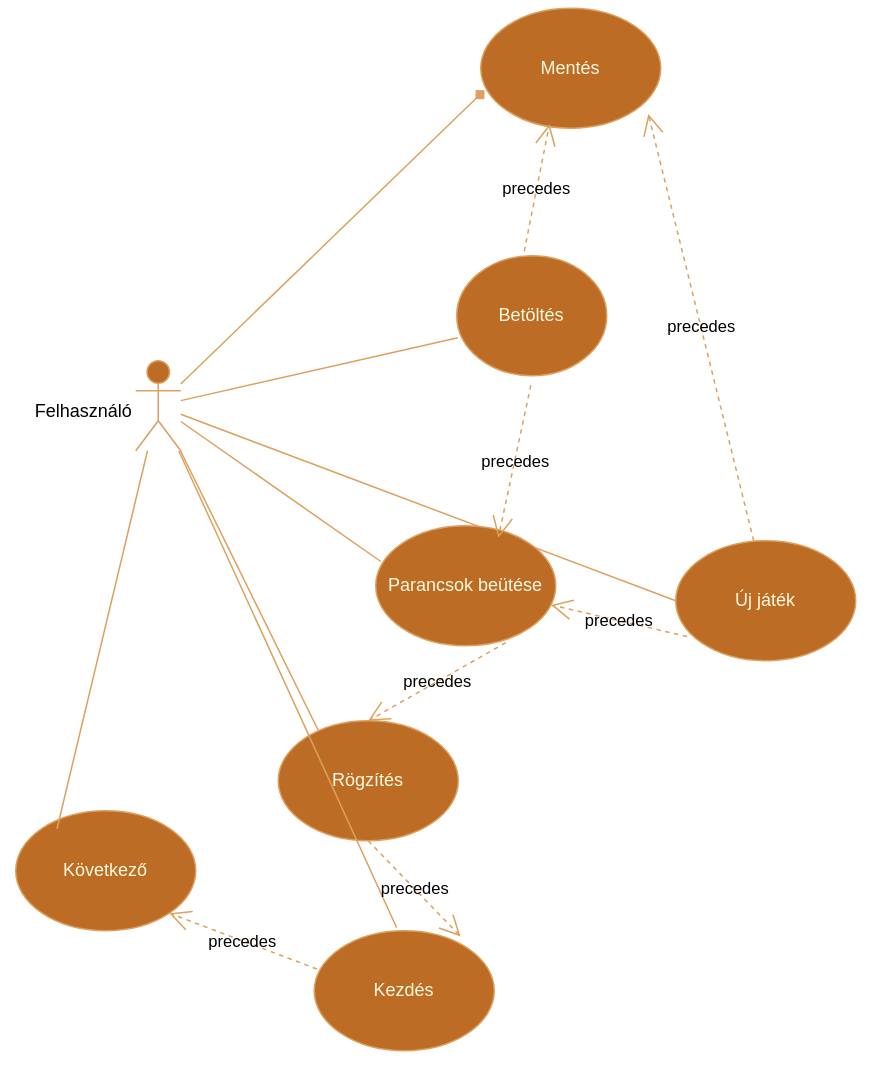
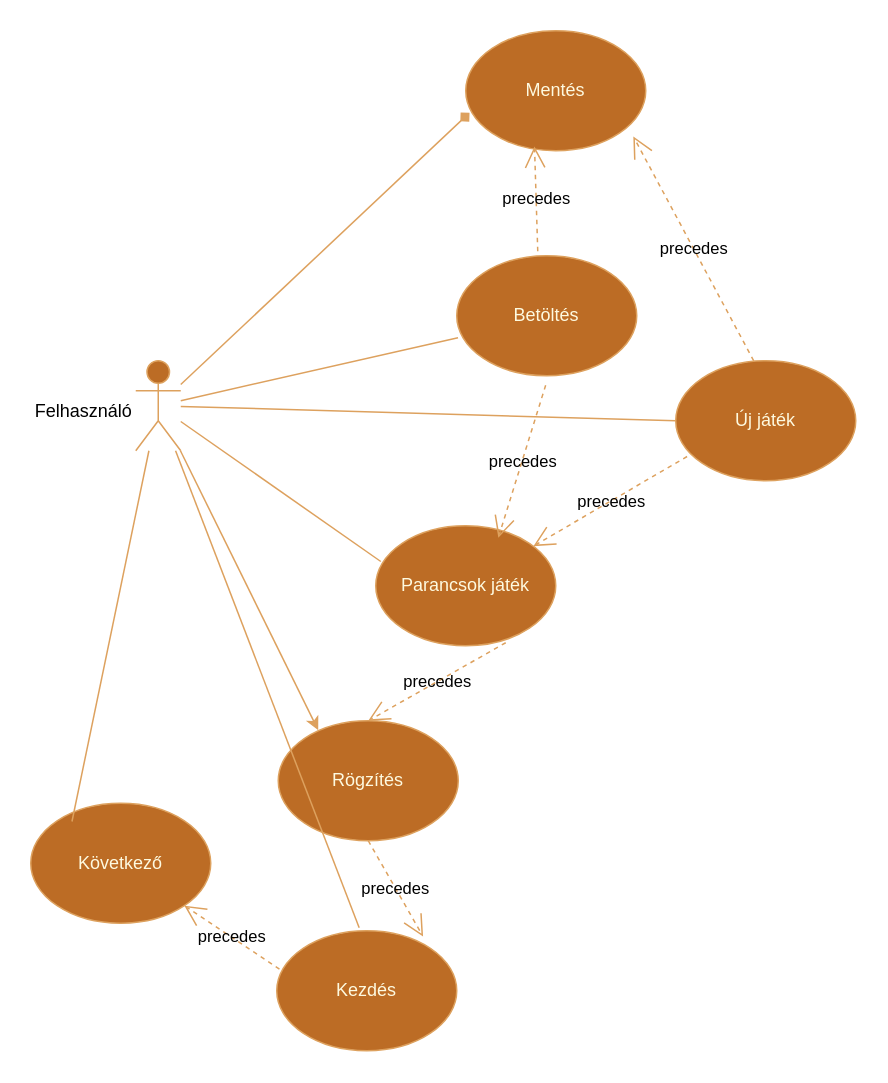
(571, 68) -> (556, 91)
(532, 316) -> (547, 316)
(466, 586) -> (466, 586)
(766, 601) -> (766, 421)
(315, 723) -> (313, 720)
(106, 871) -> (121, 863)
(404, 991) -> (367, 991)
